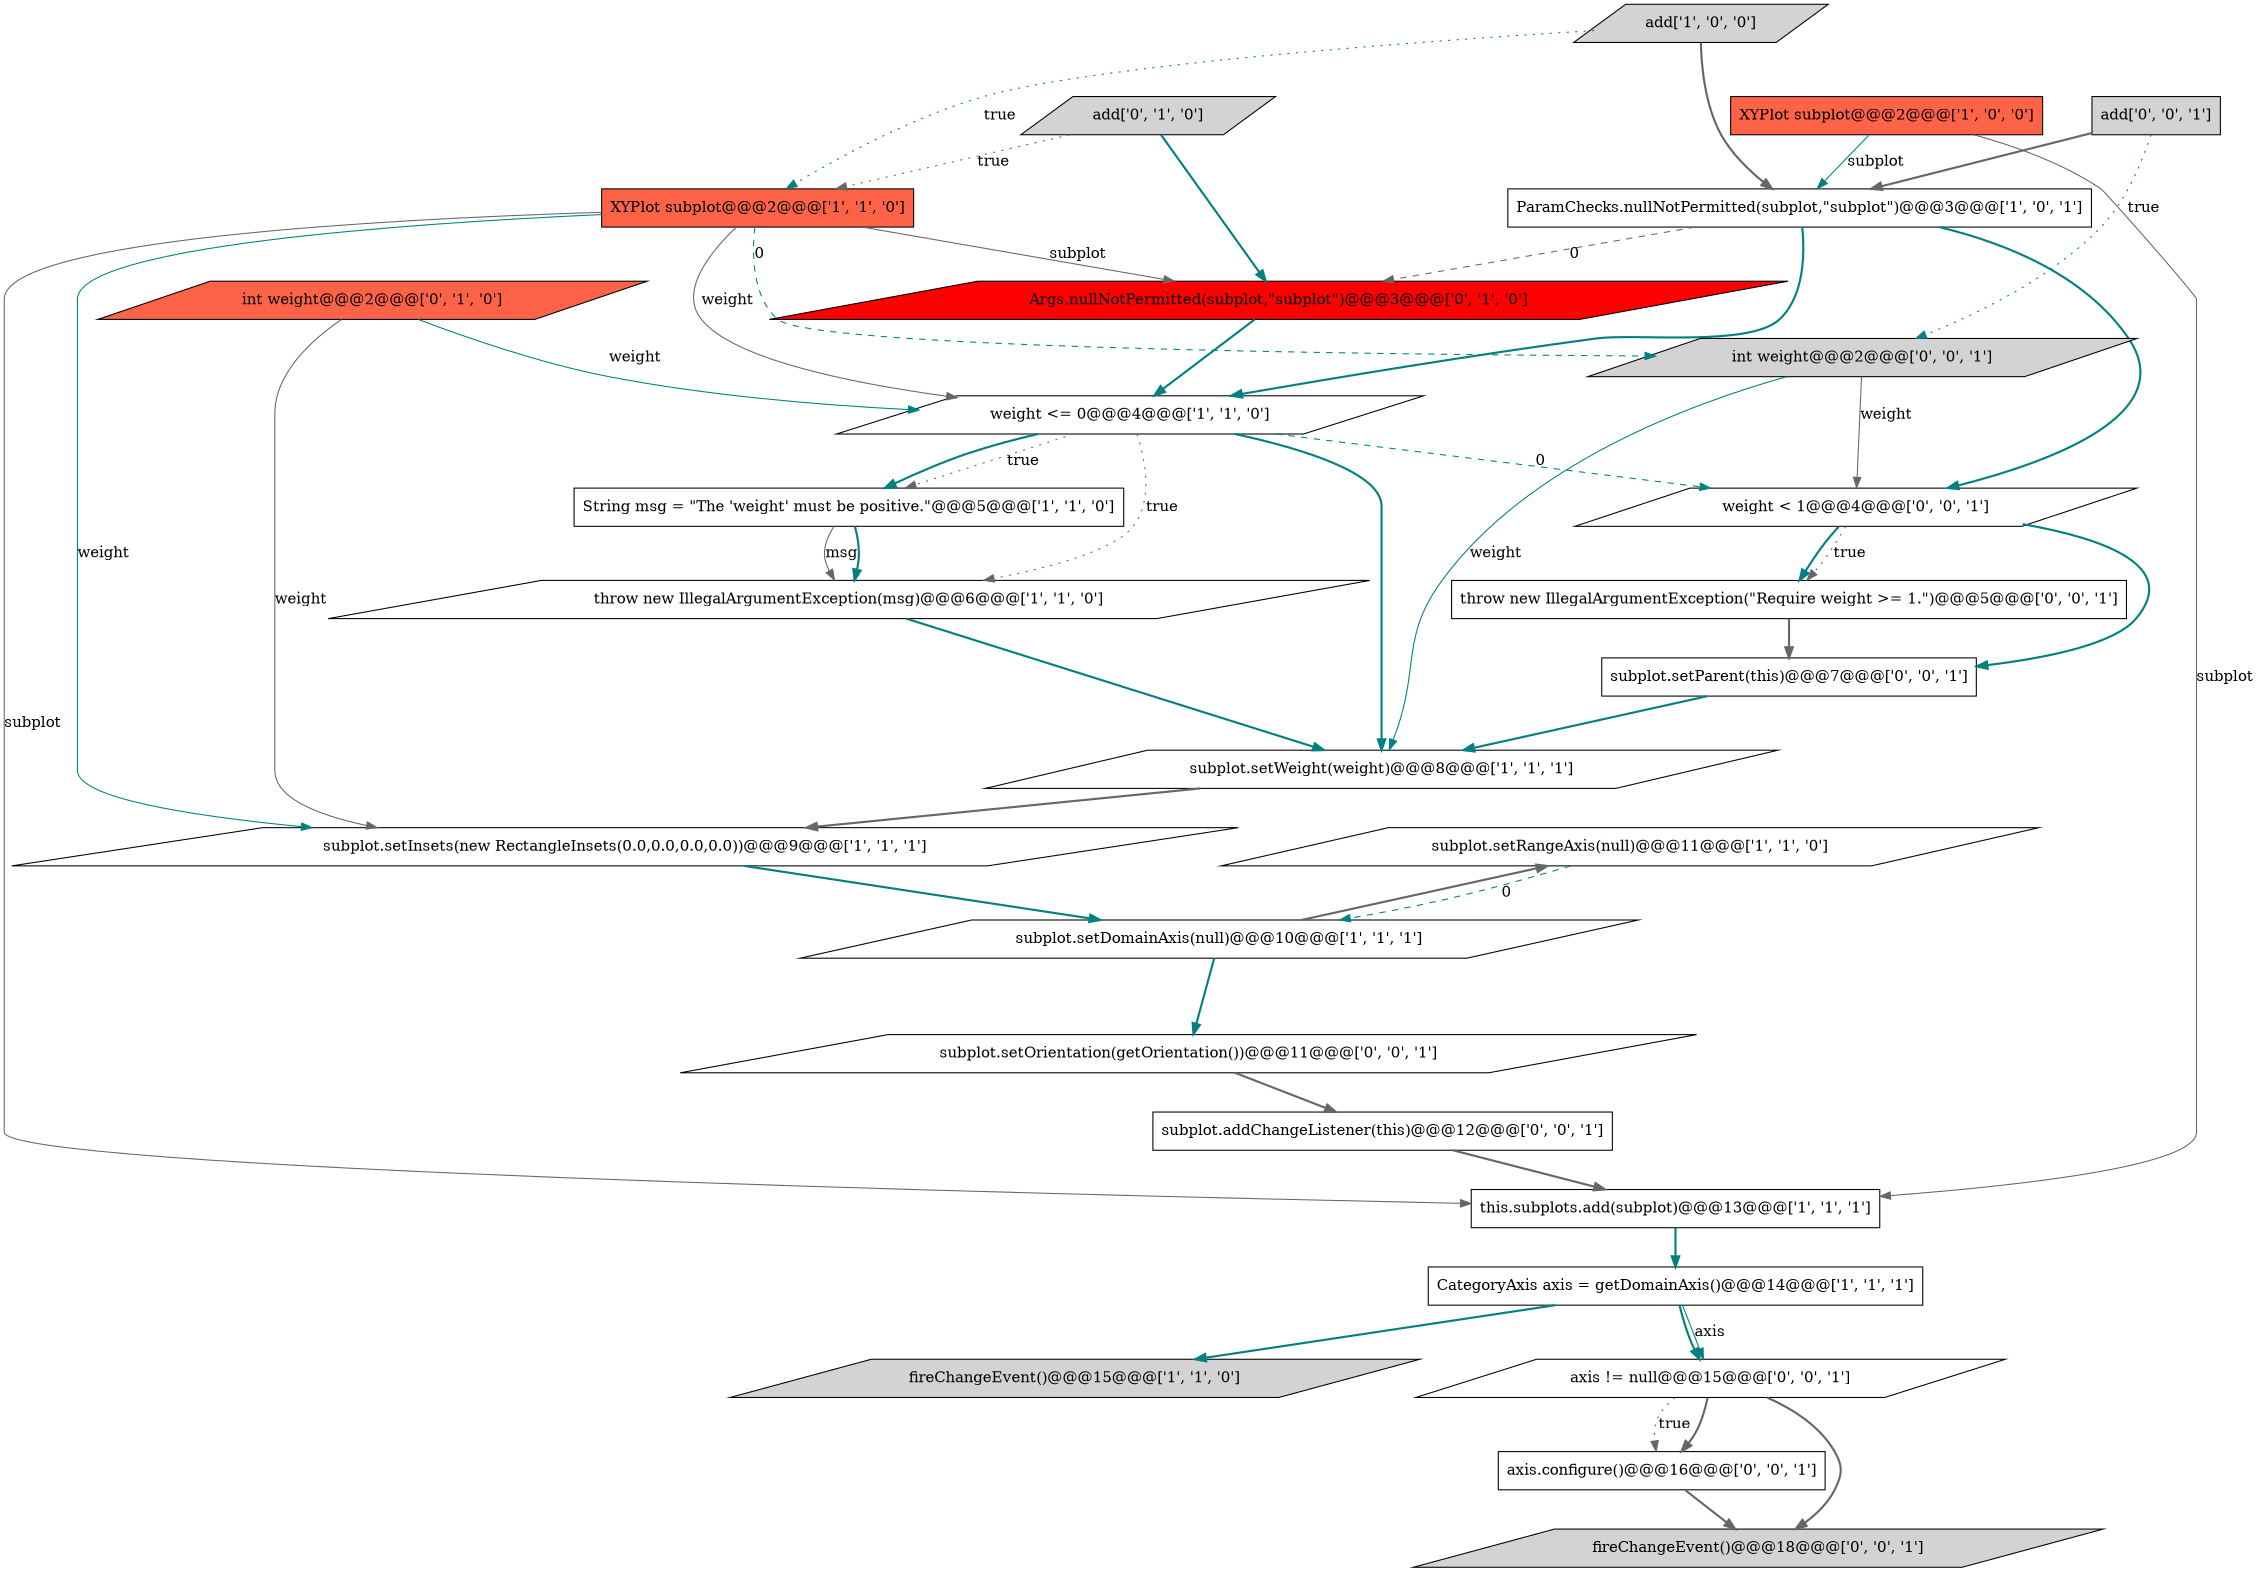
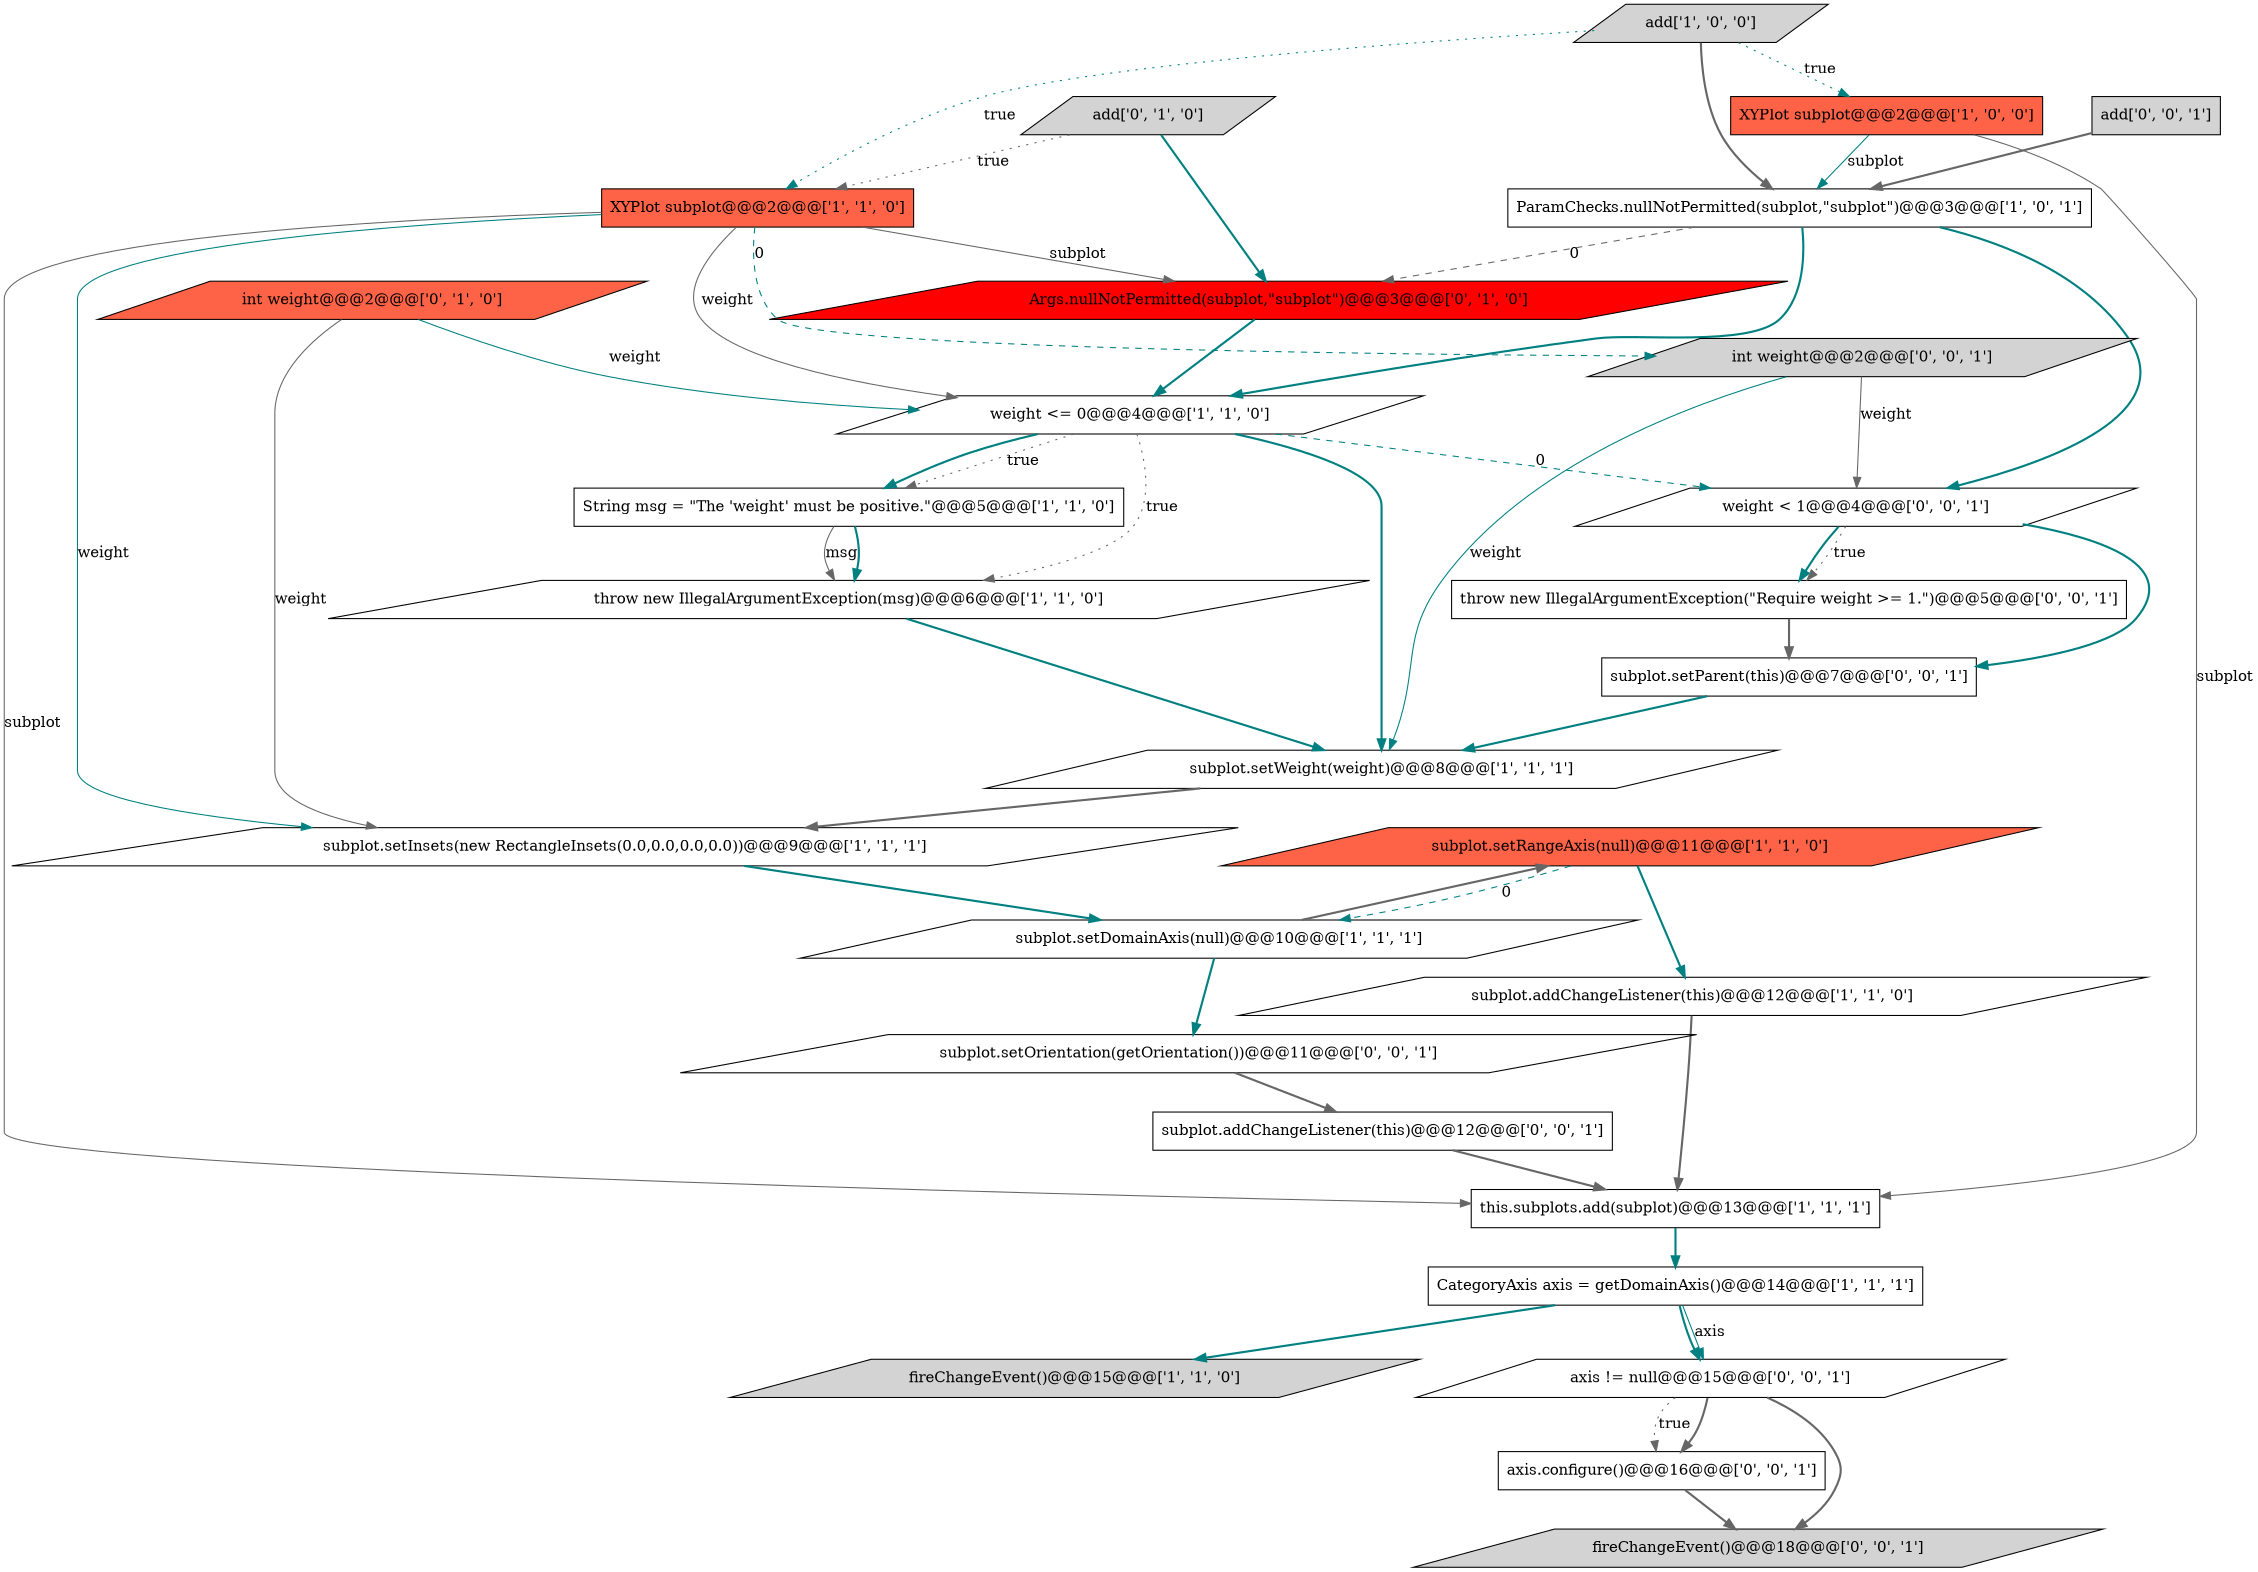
none -> (1789, 67)
(2063, 260) -> none
(1630, 847) -> (1630, 847)
none -> (1692, 996)
